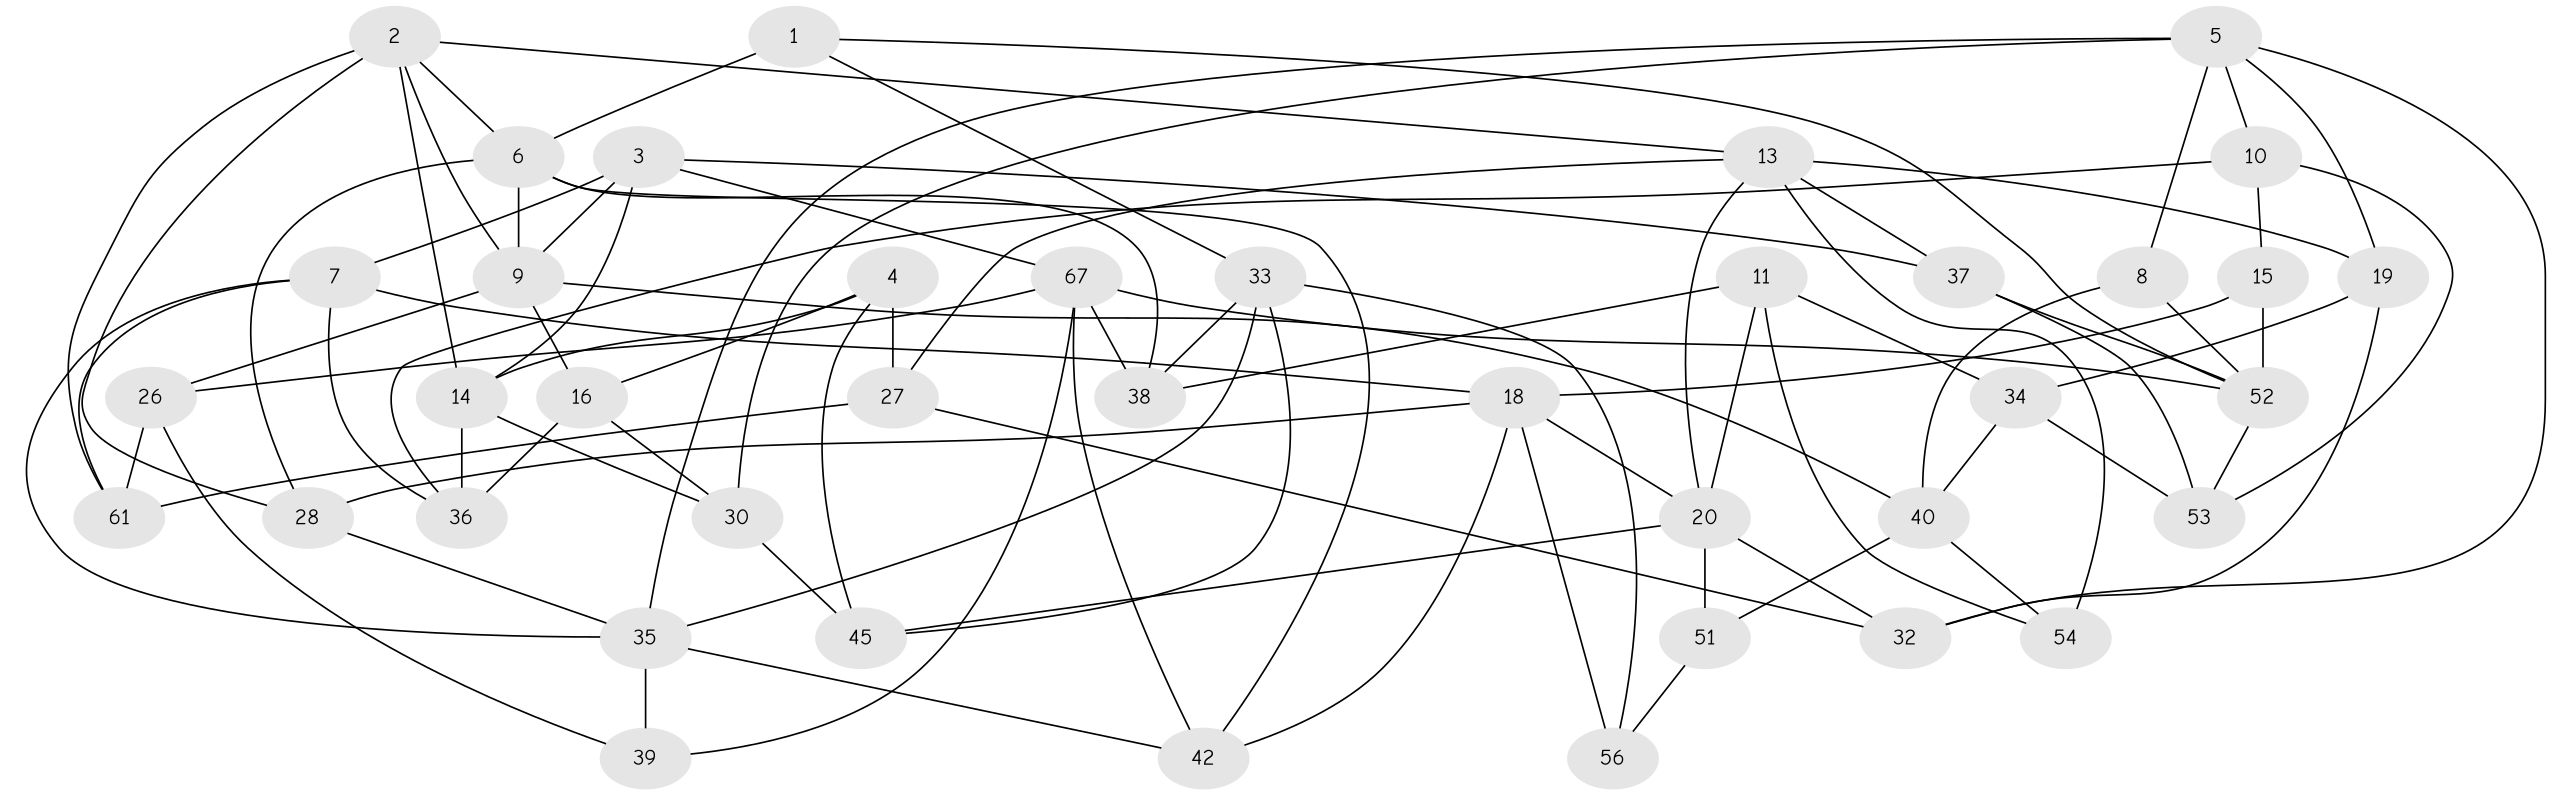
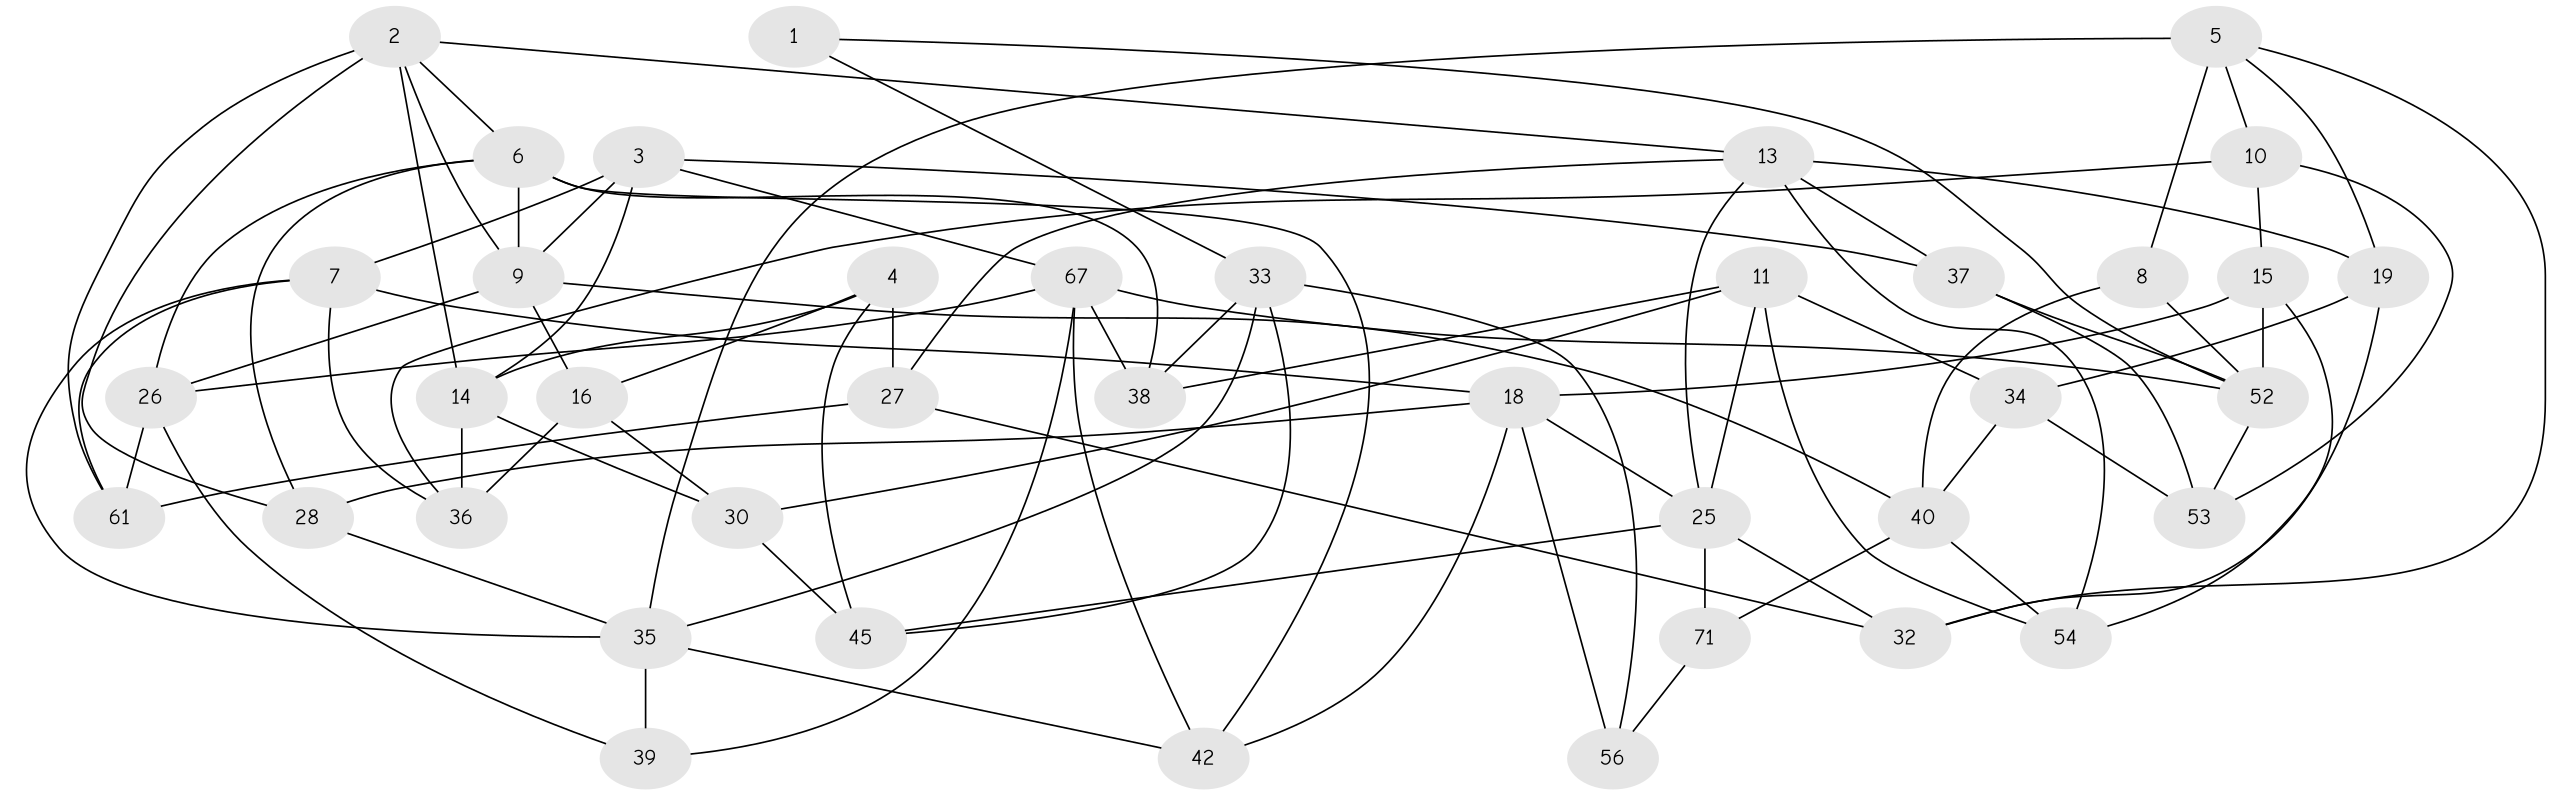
(654, 95) -> (276, 211)
(1358, 98) -> (1278, 409)
none -> (2332, 417)
(1705, 518) -> (1705, 518)
(1705, 638) -> (1705, 638)
